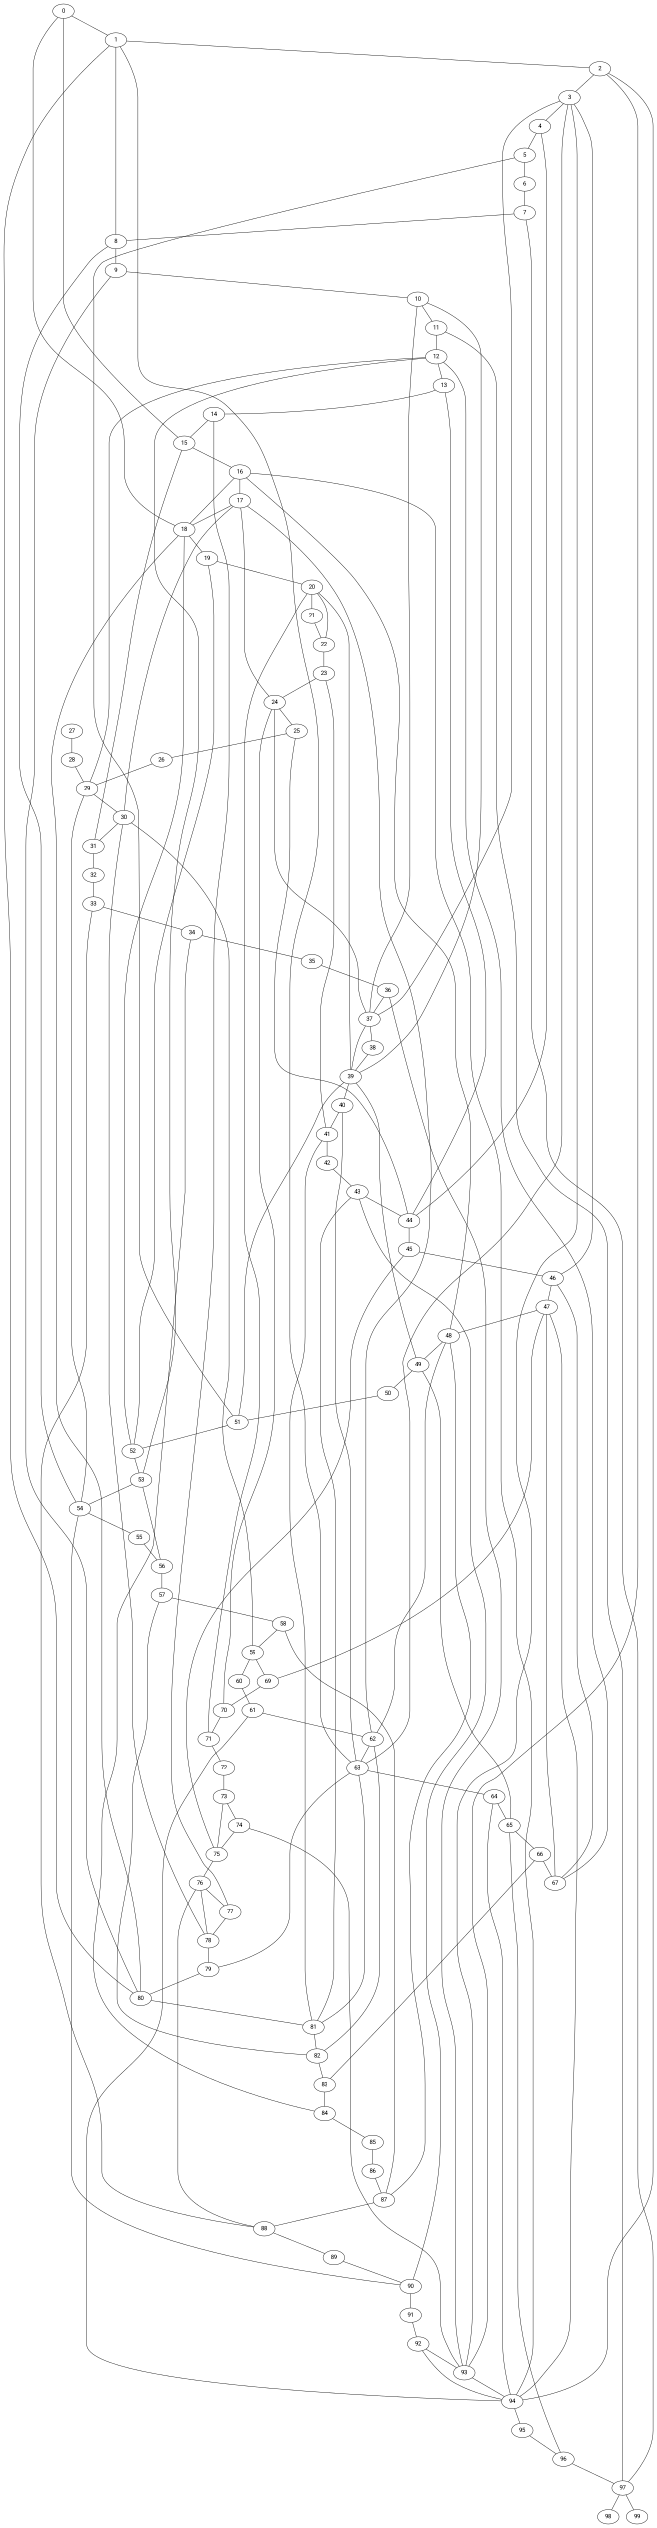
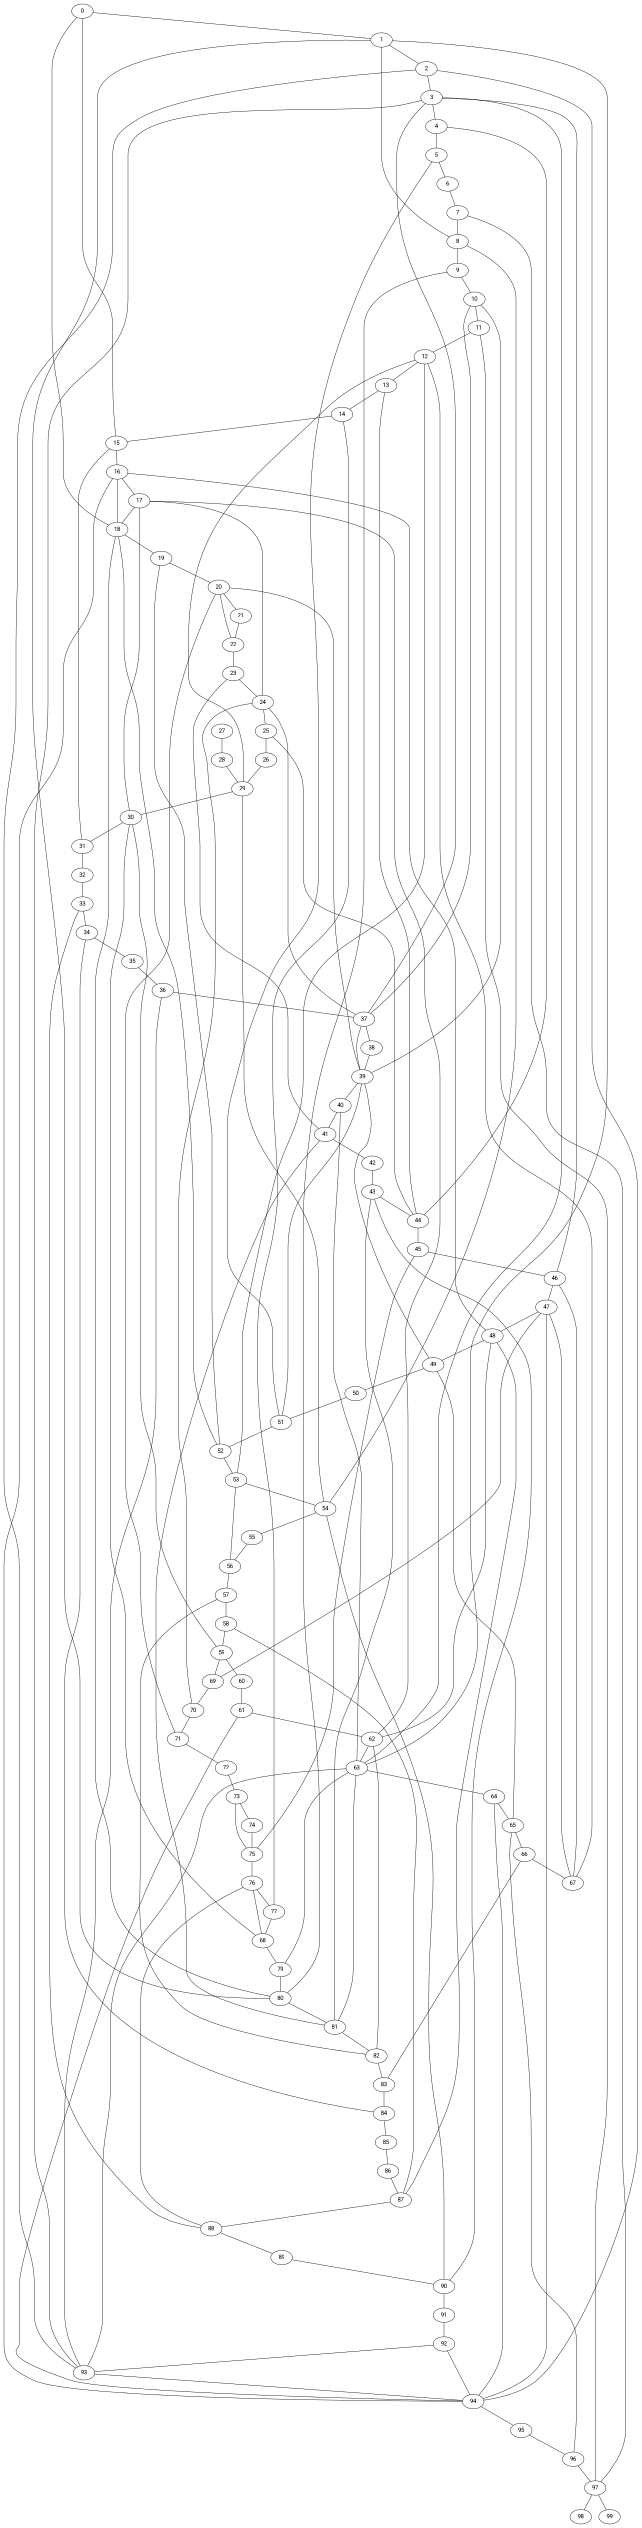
(208, 1941) -> (263, 1941)
(351, 2090) -> (112, 2001)
